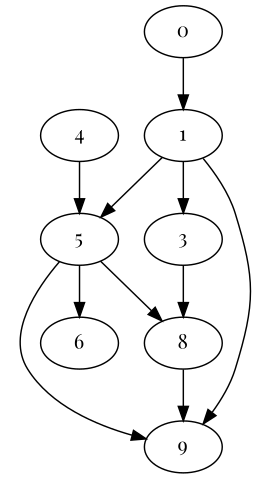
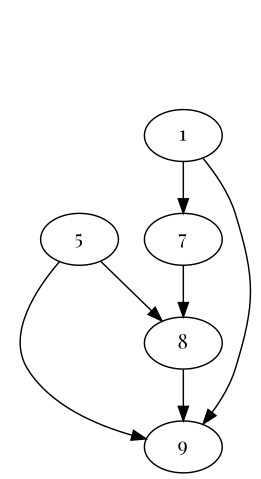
(183, 32) -> none
(80, 136) -> none
(137, 182) -> none
(183, 239) -> (183, 239)
(80, 343) -> none
